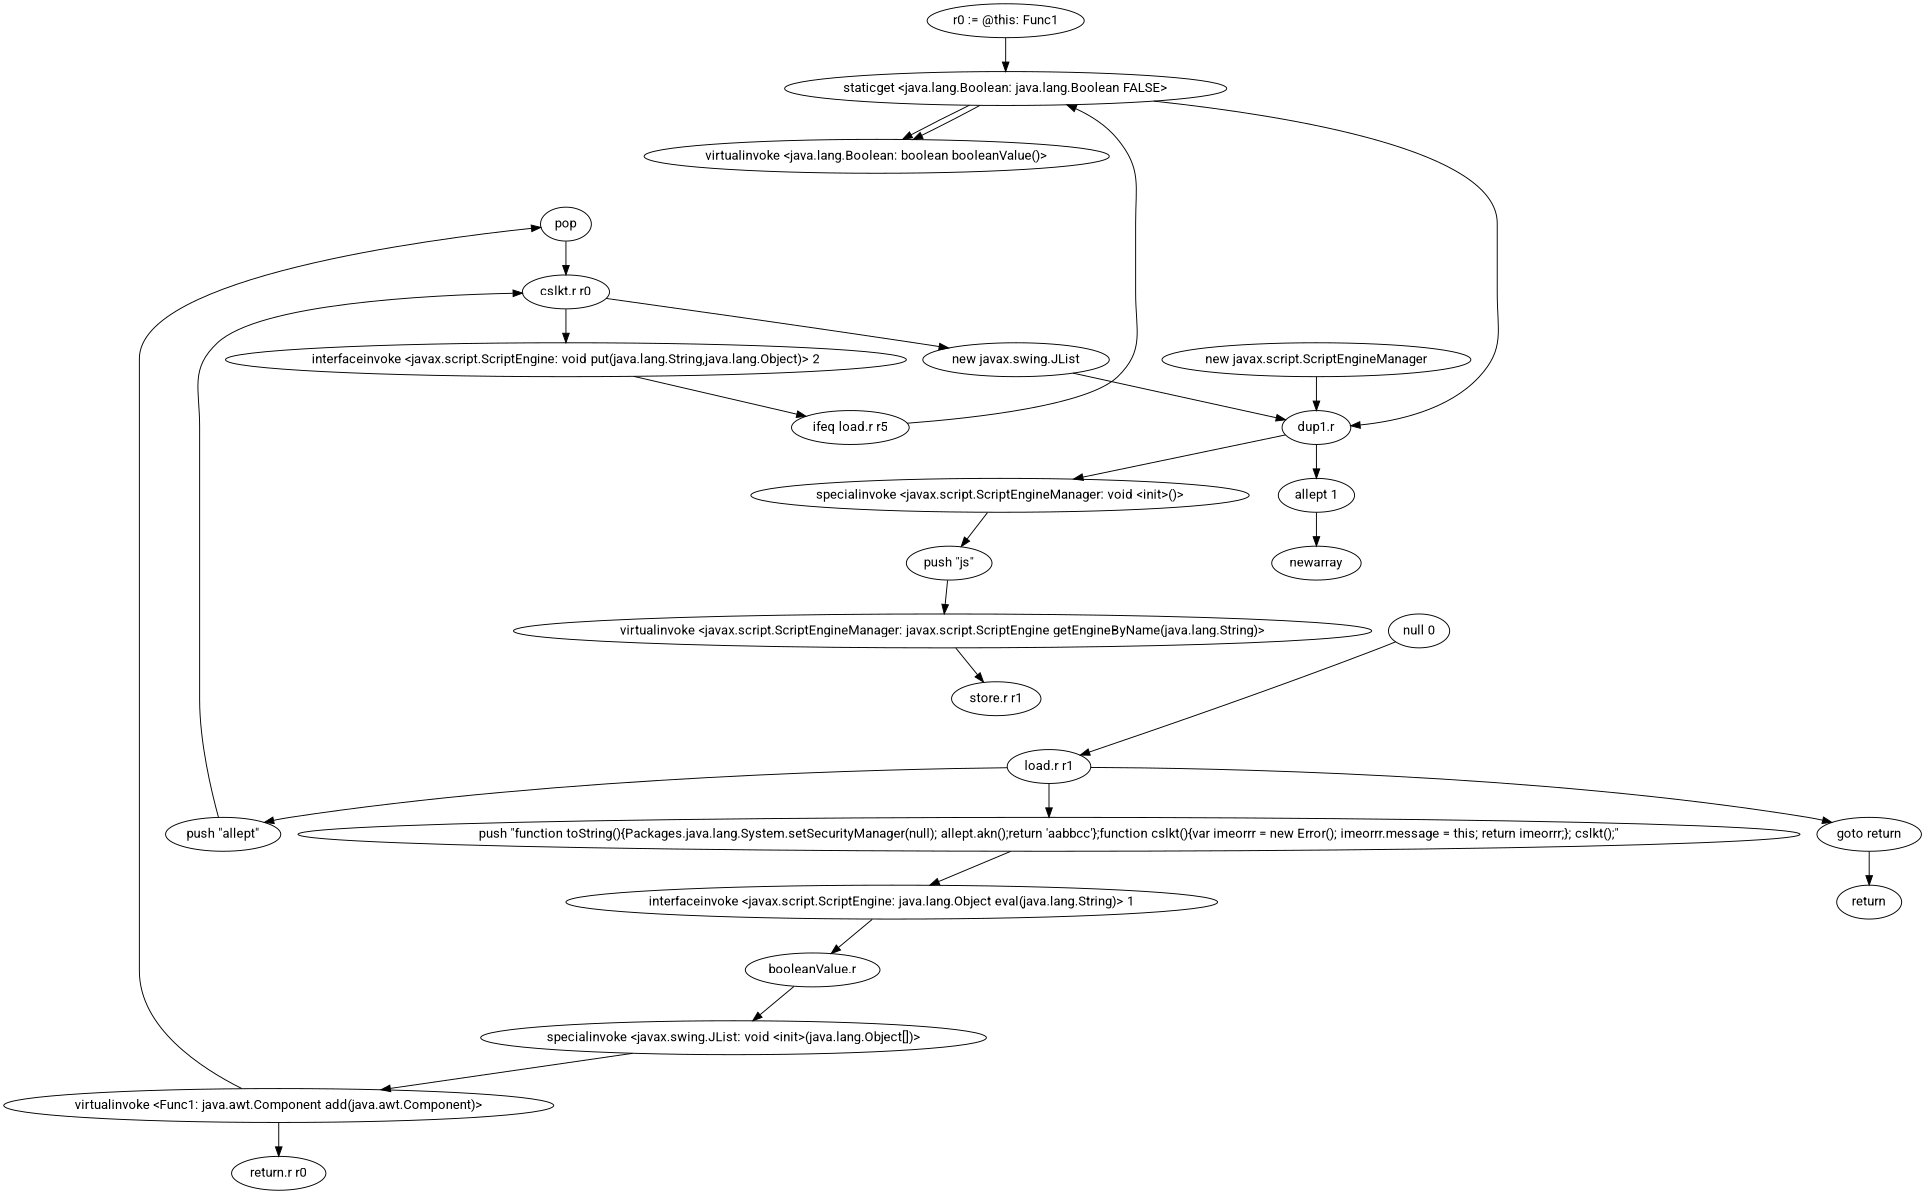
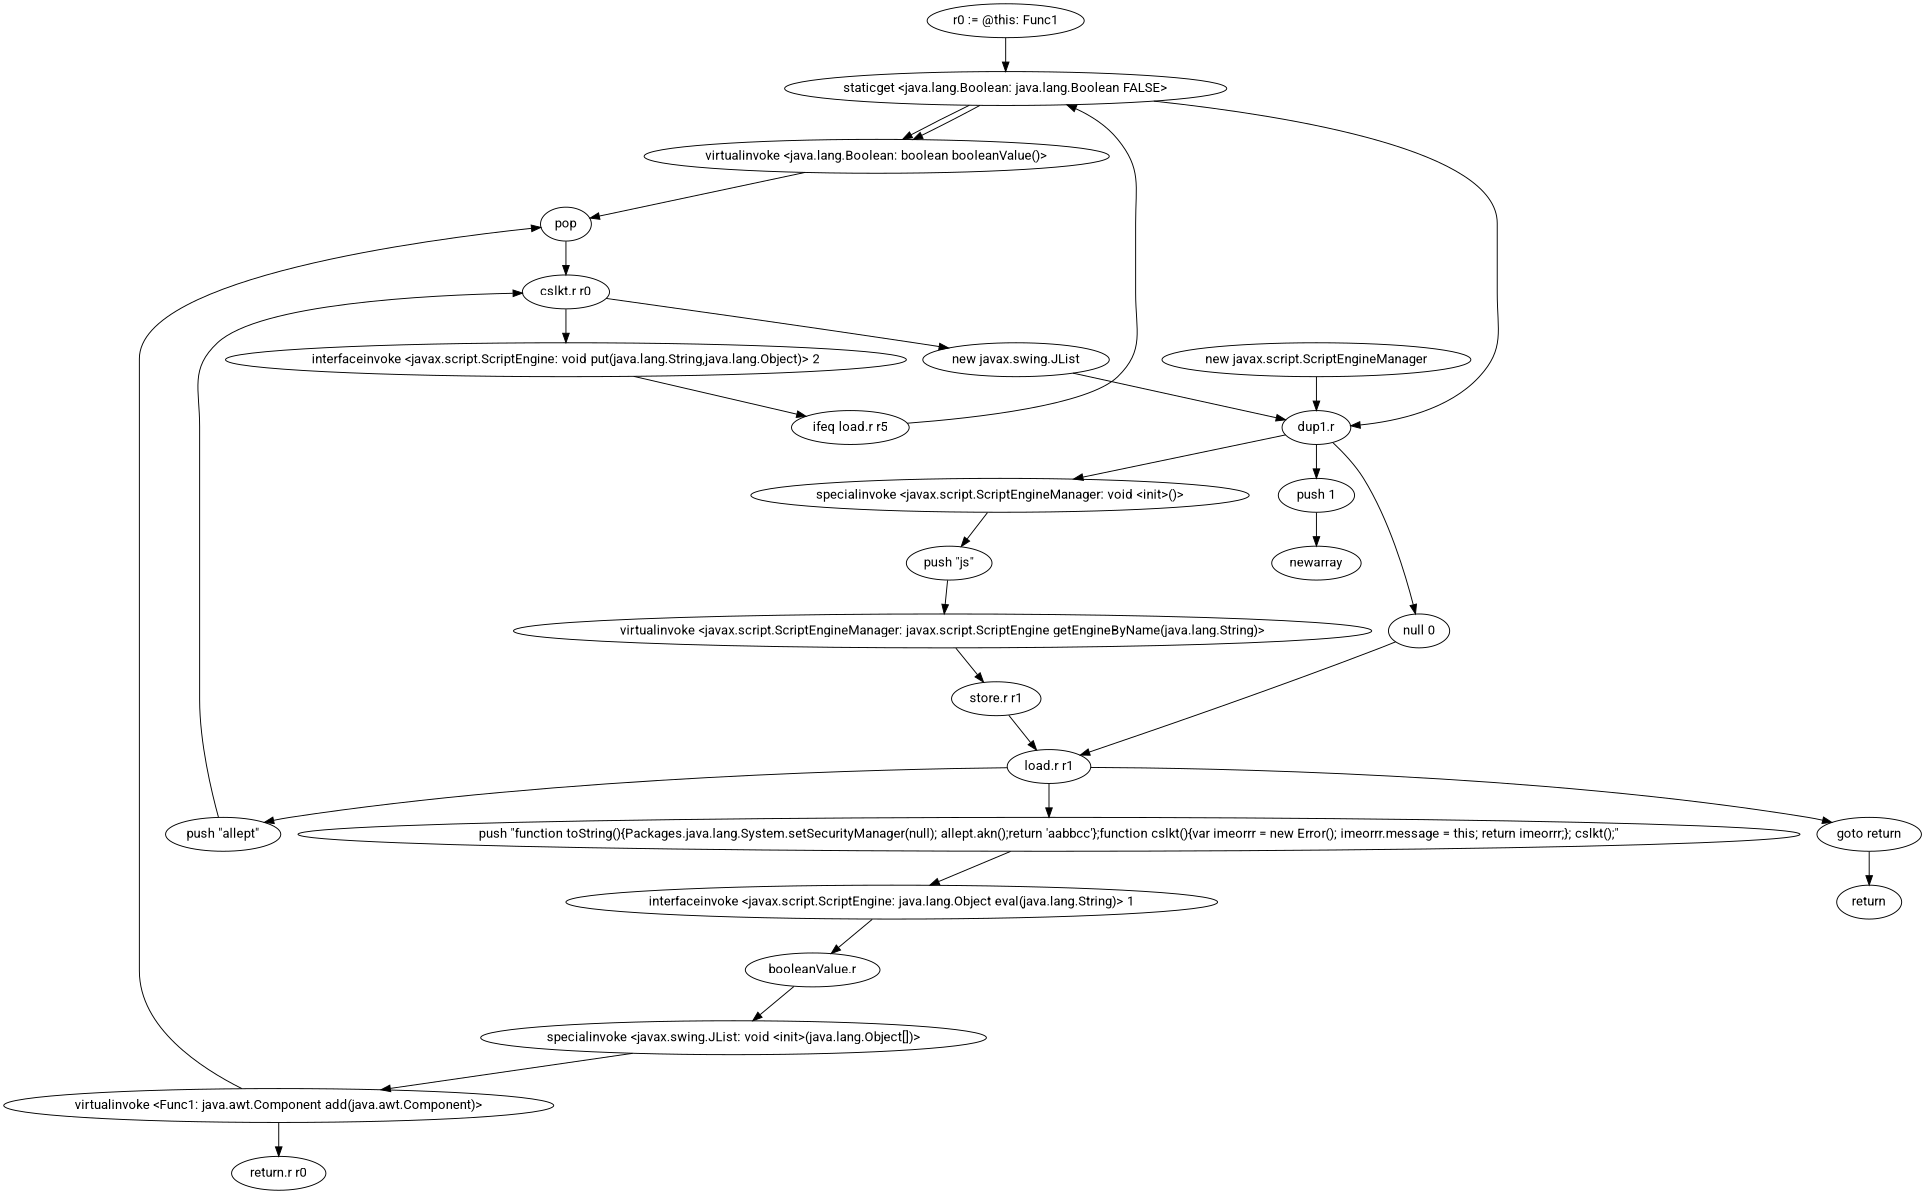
none -> (702, 194)
(1316, 495) -> (1316, 495)
none -> (1384, 518)
none -> (1020, 729)
